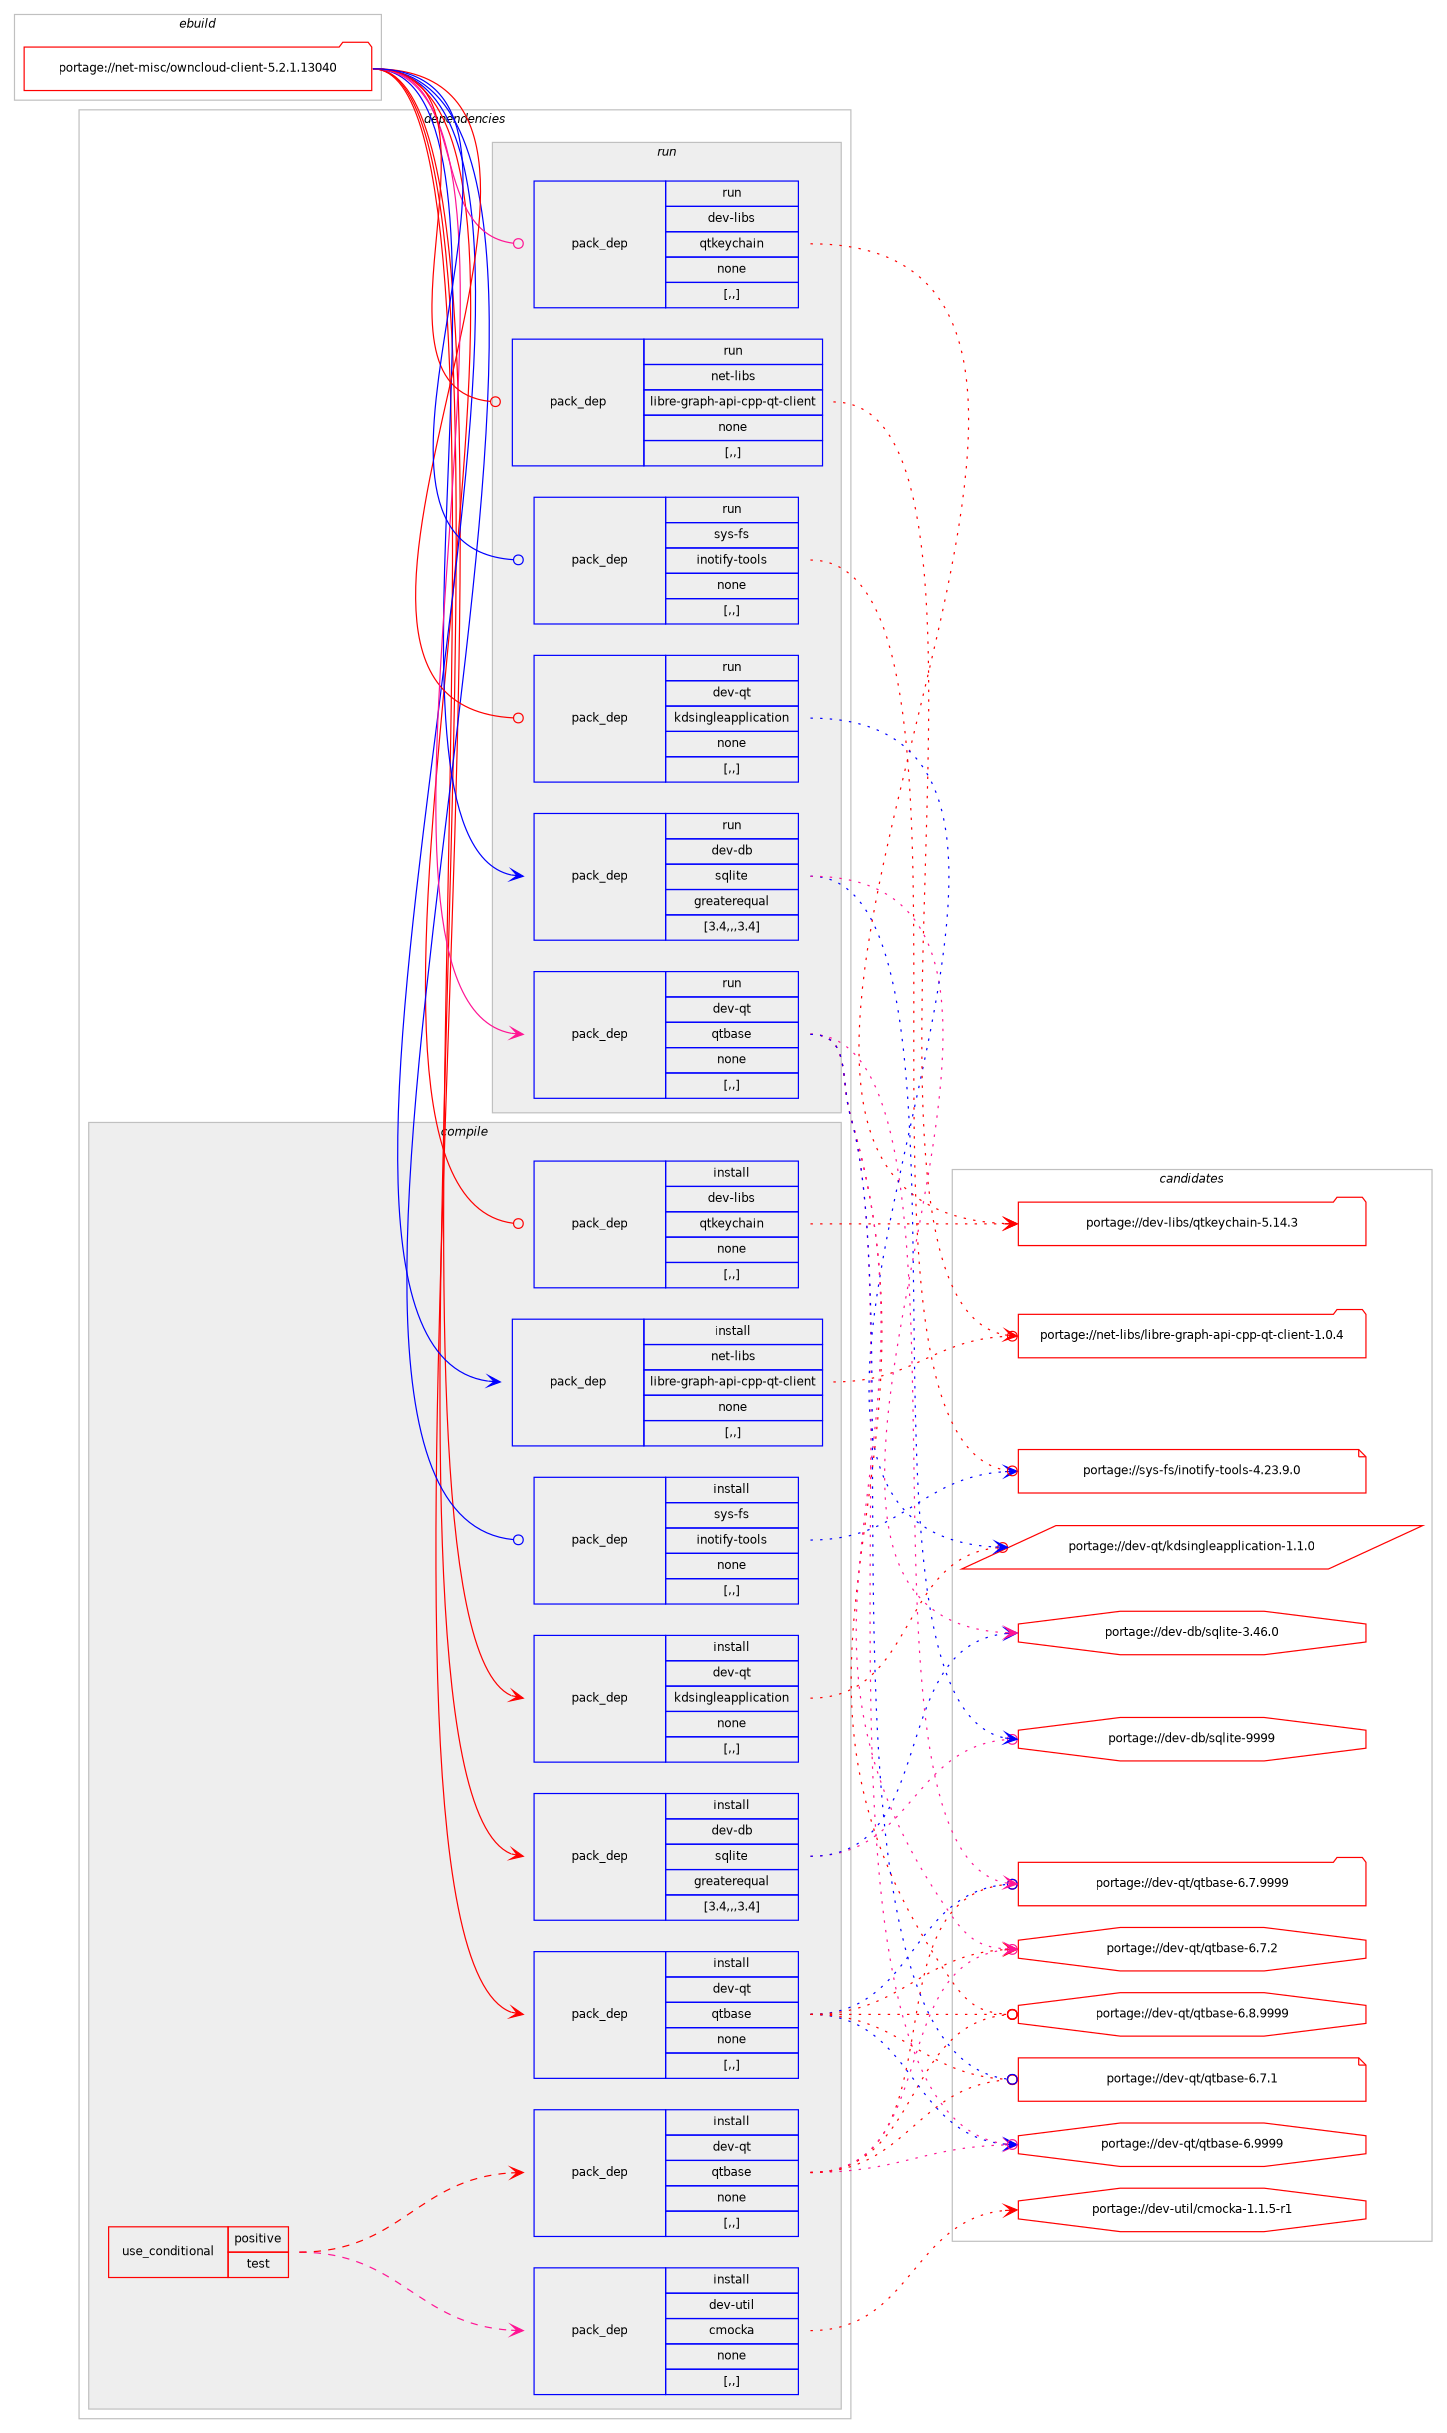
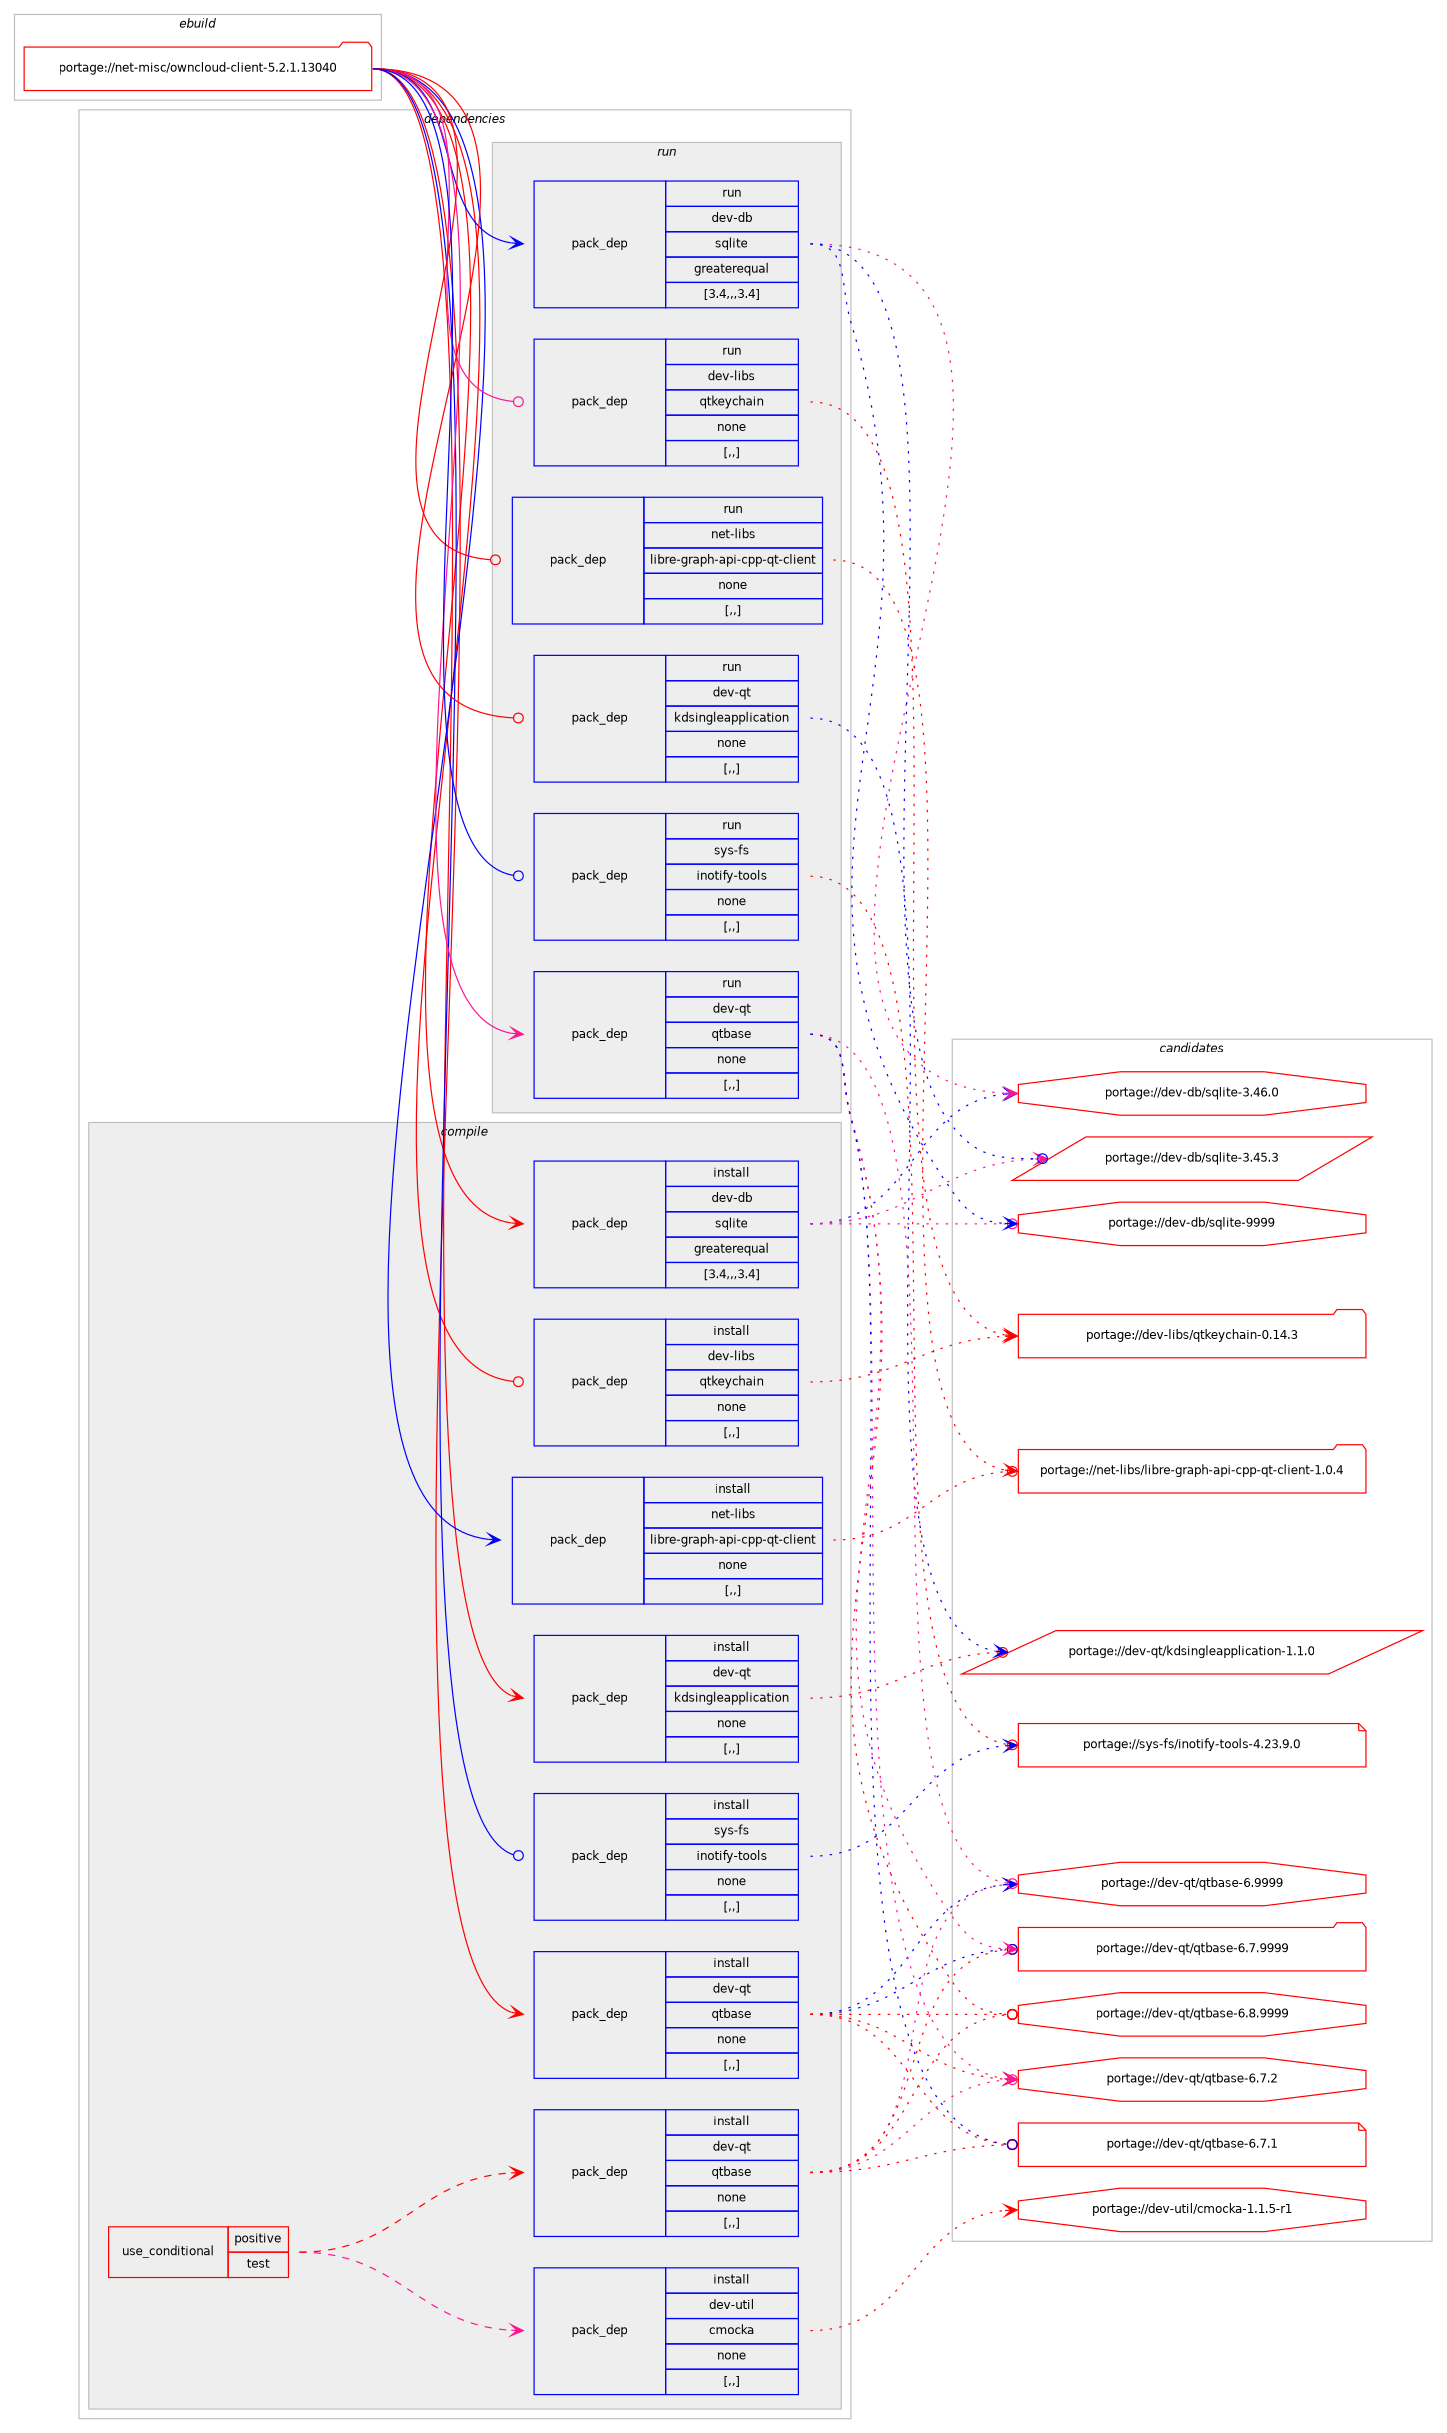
none -> (1192, 1159)
(1192, 1224) -> (1192, 1336)
